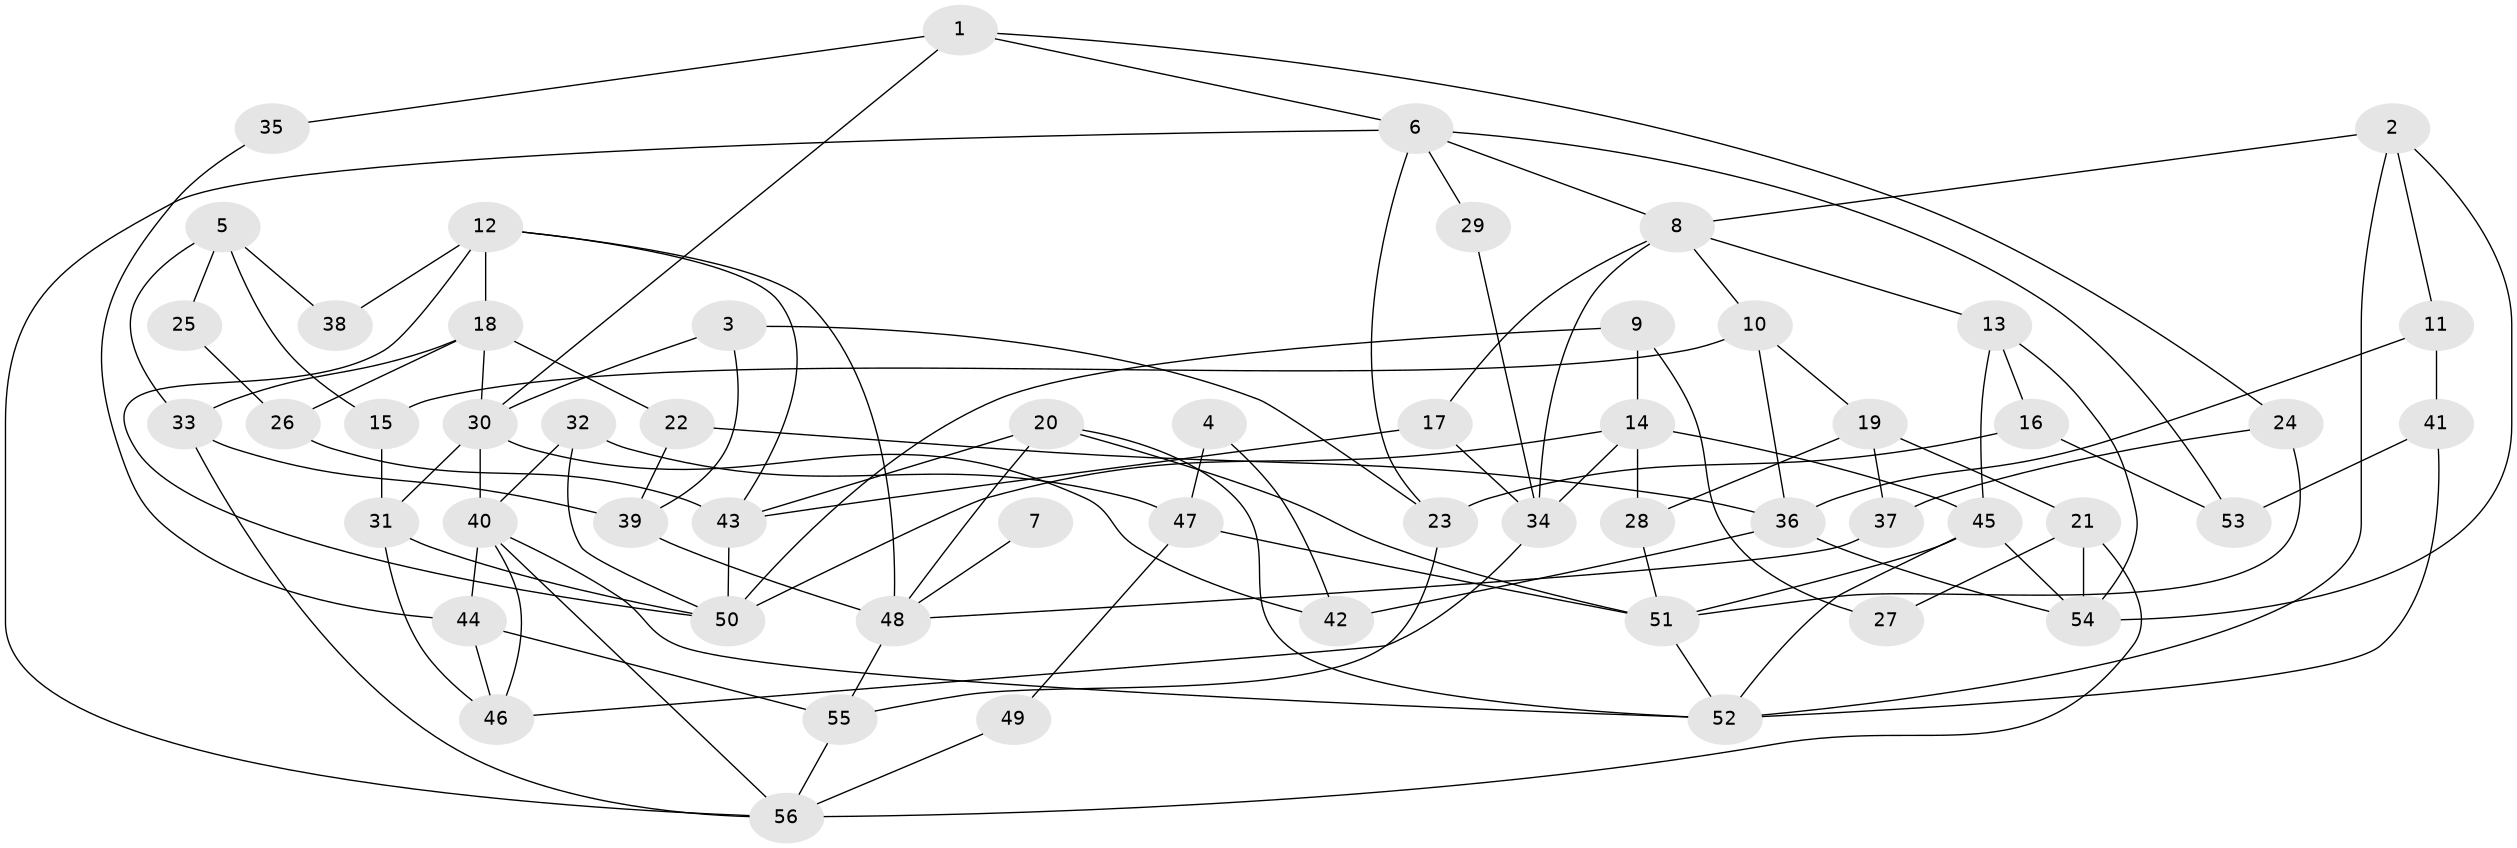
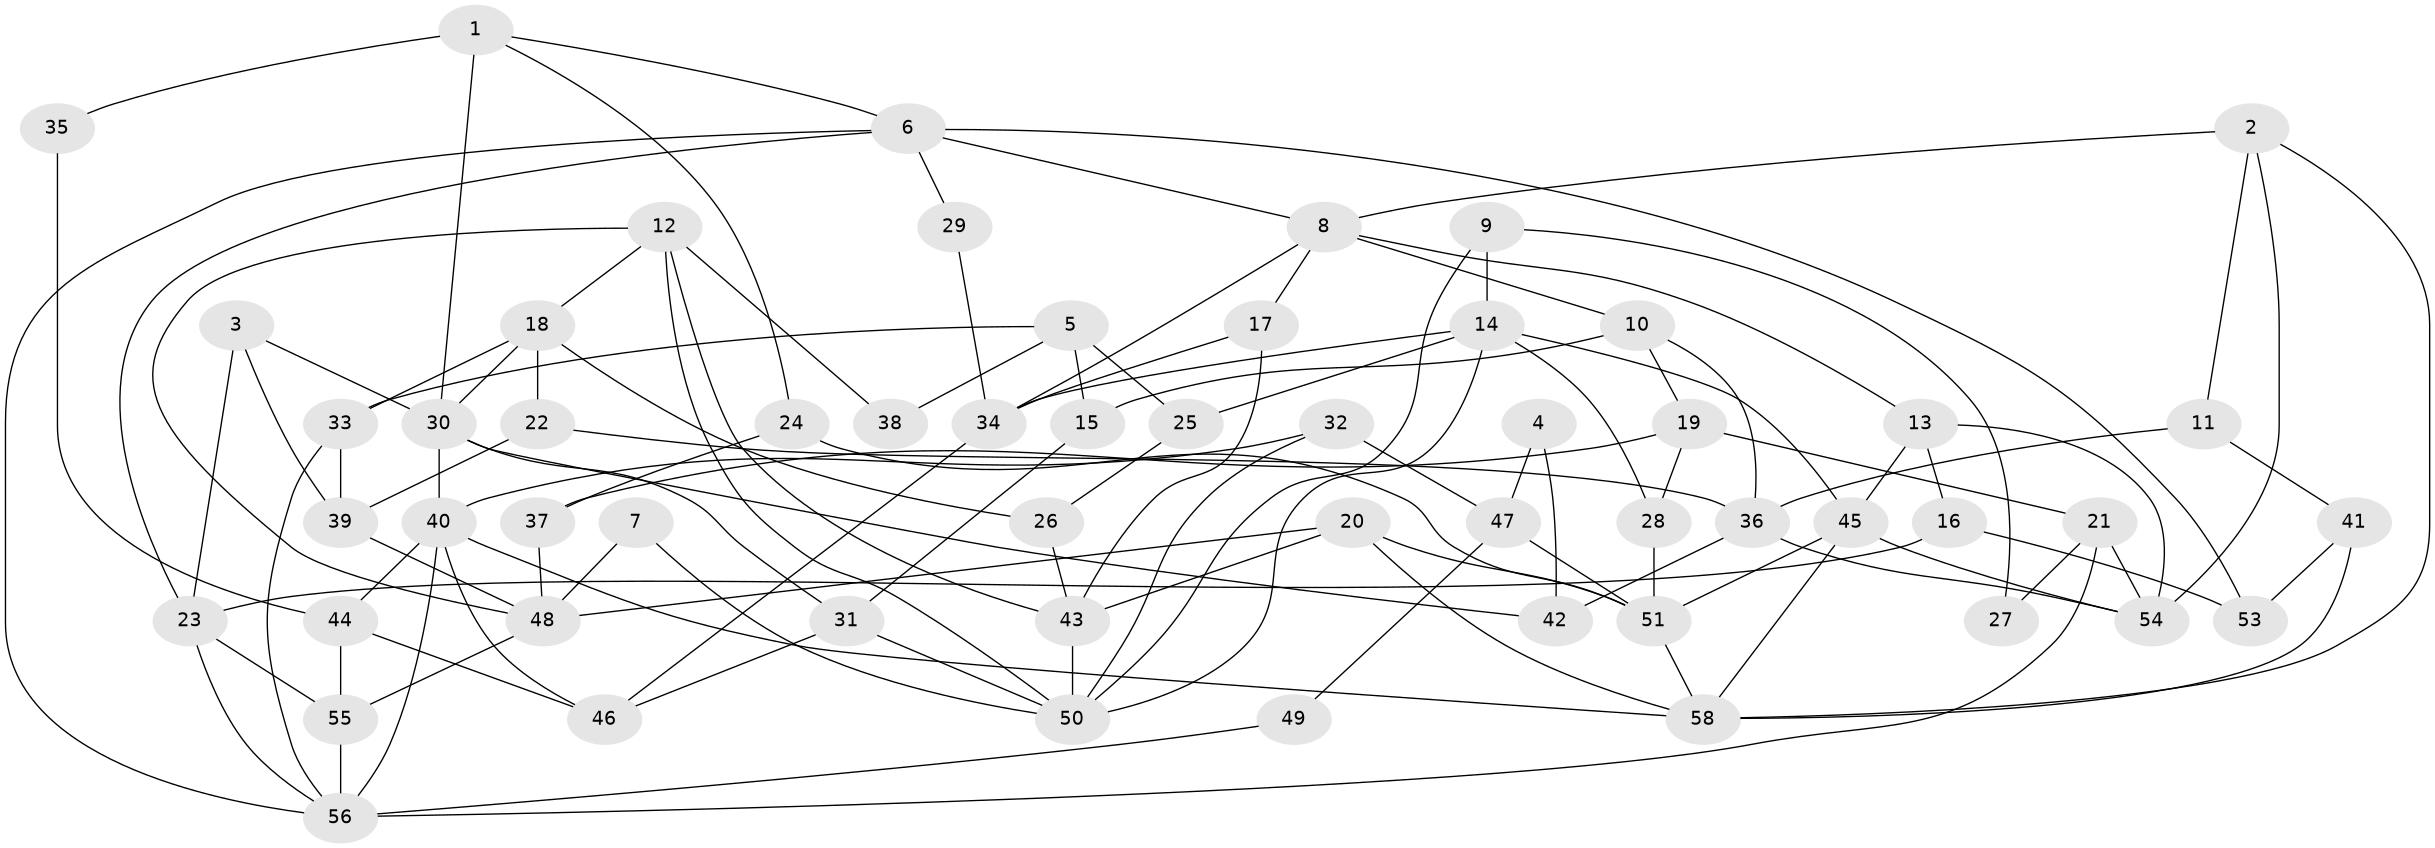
none -> (1331, 377)
none -> (832, 661)
(1725, 720) -> (1703, 720)
none -> (240, 735)
